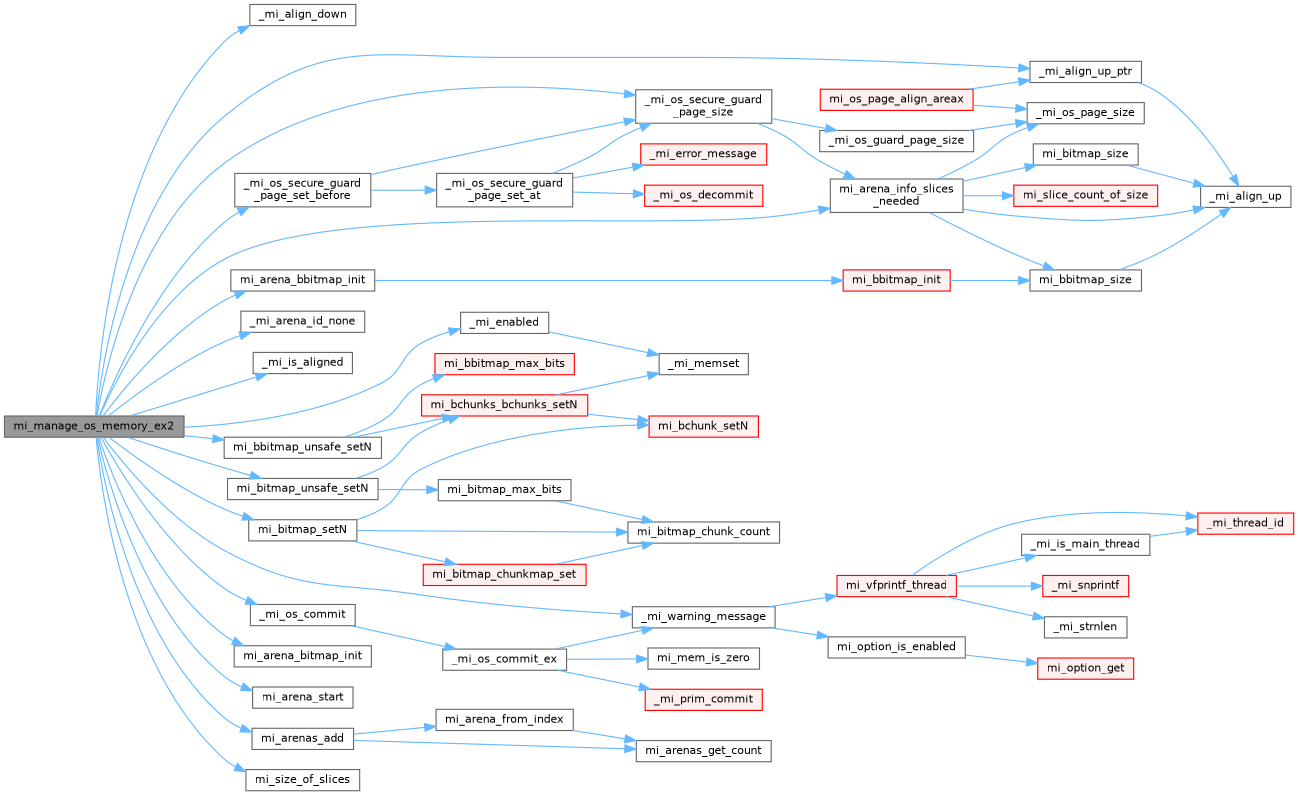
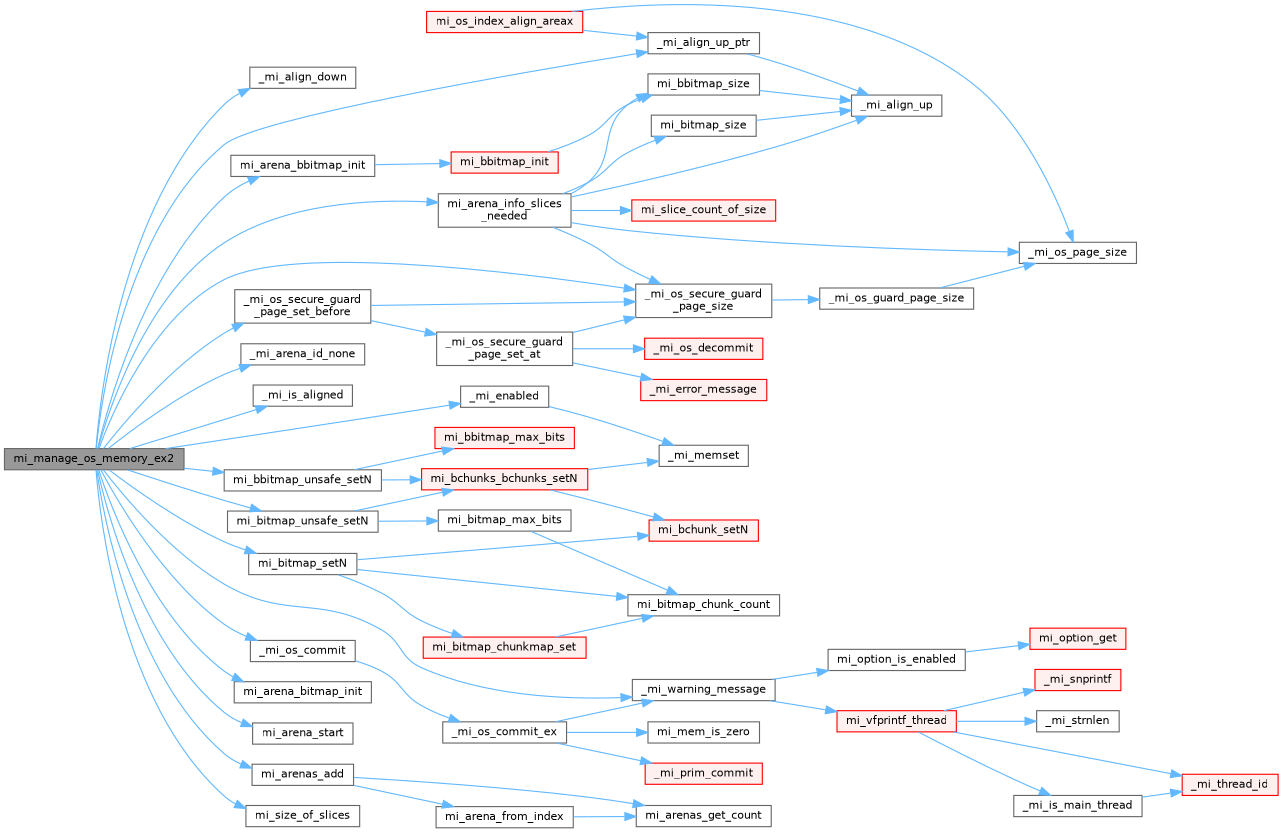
(897, 100) -> (505, 22)
(801, 148) -> (602, 252)
